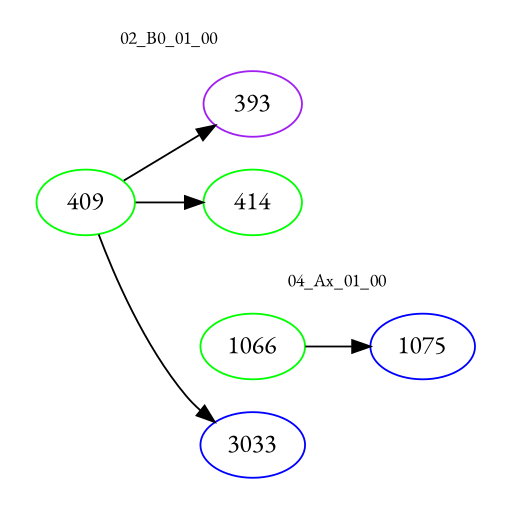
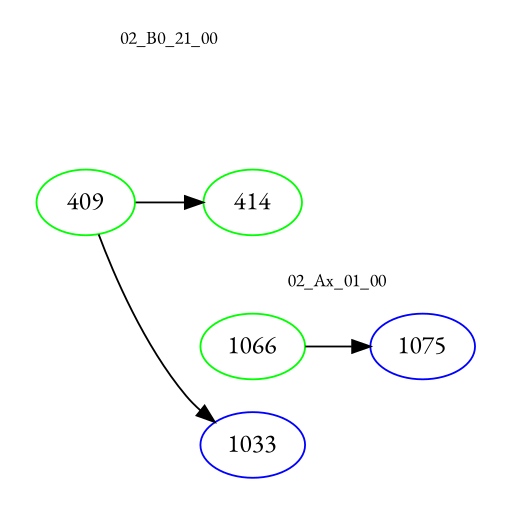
(169, 39) -> (169, 39)
(253, 104) -> none
(338, 282) -> (338, 282)
(253, 445) -> (253, 445)
